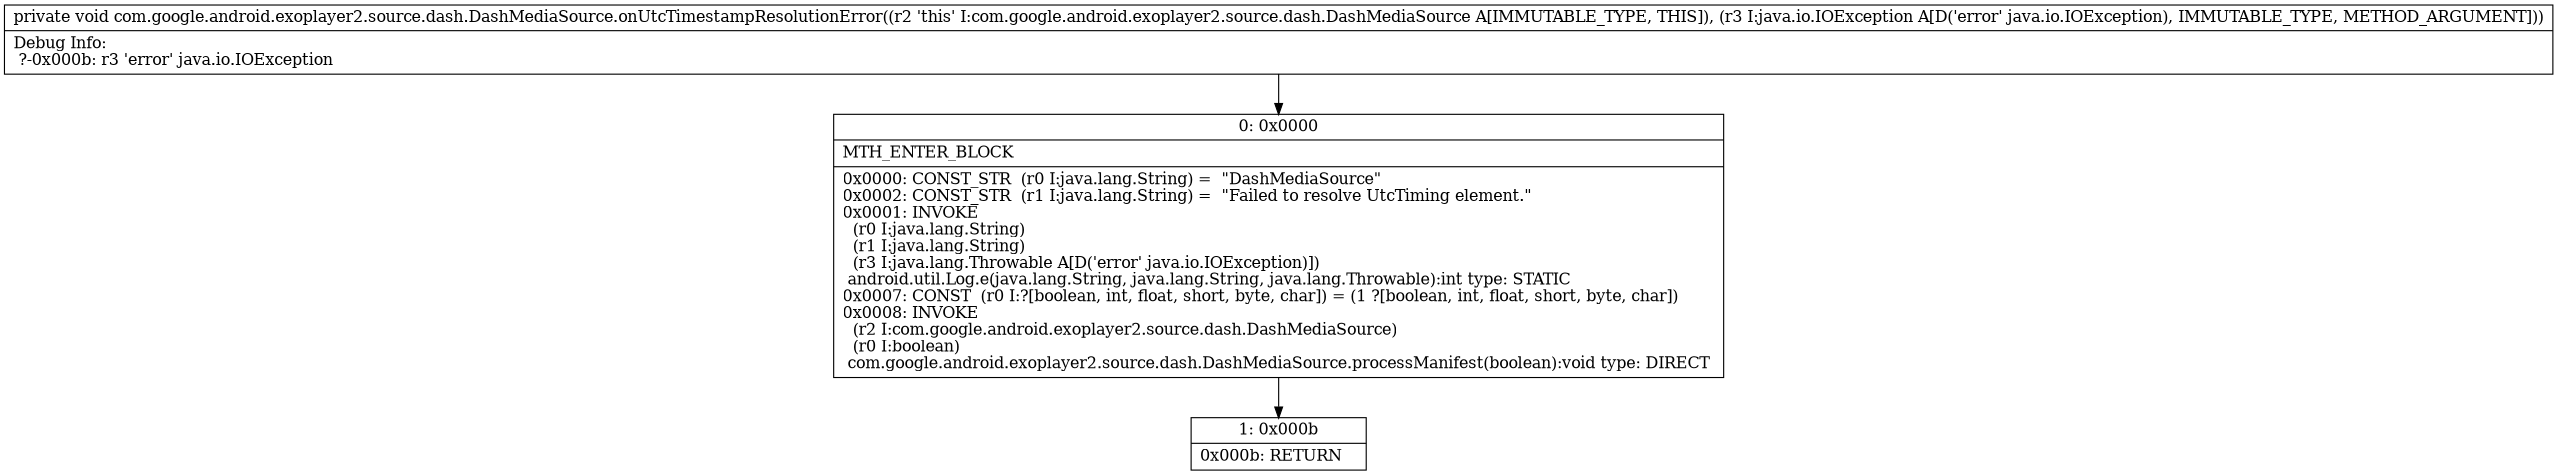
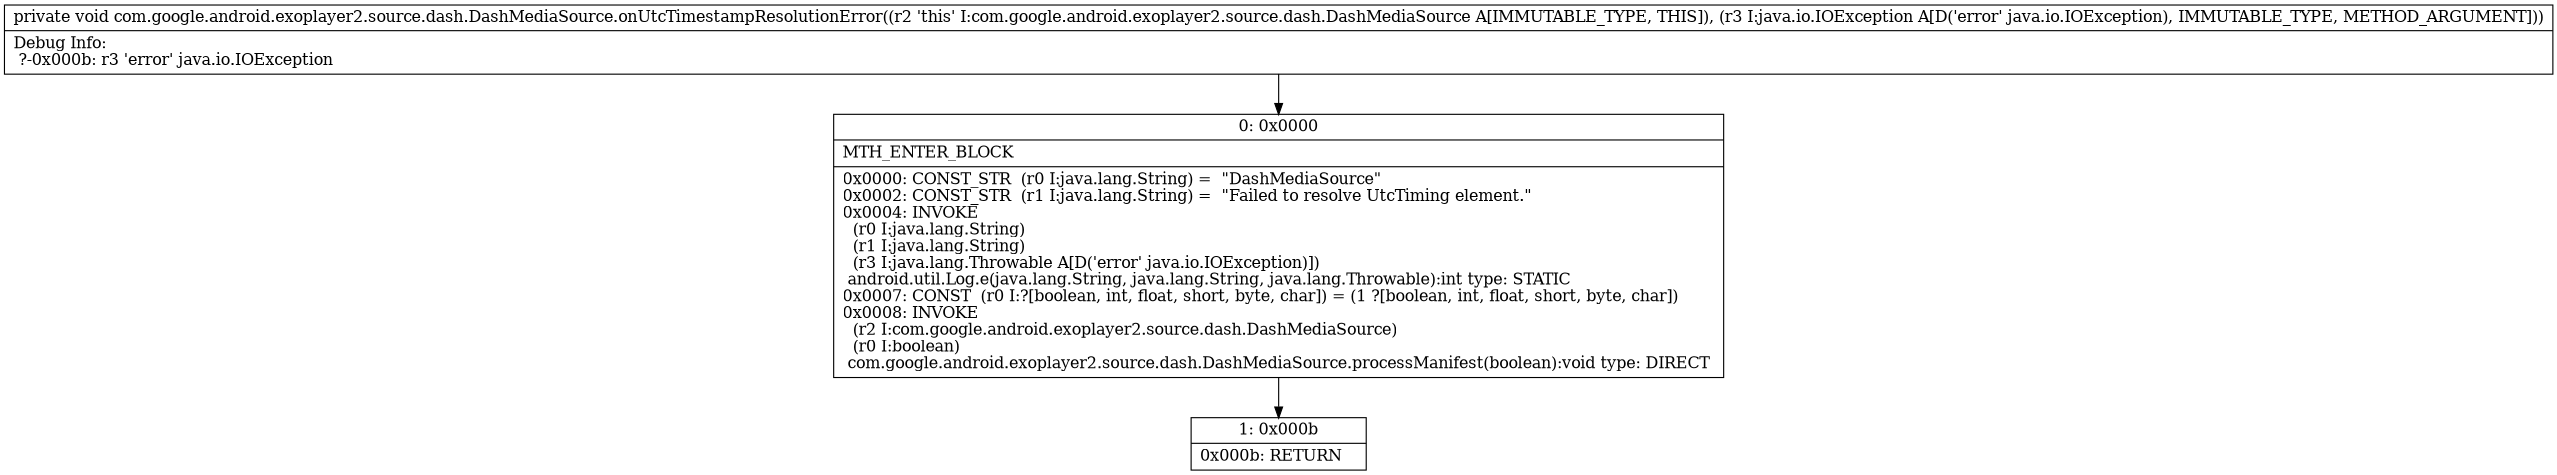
(916, 213) -> (916, 213)
